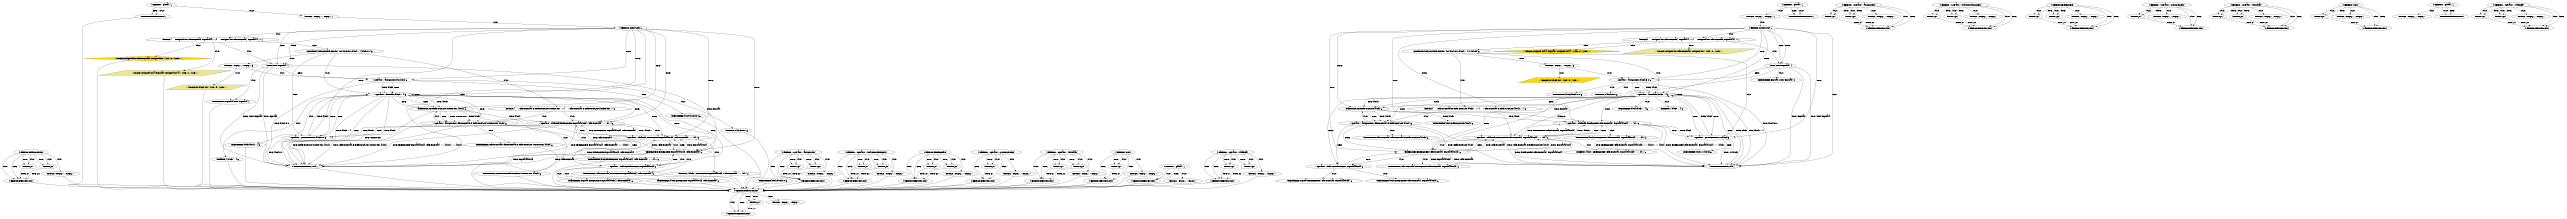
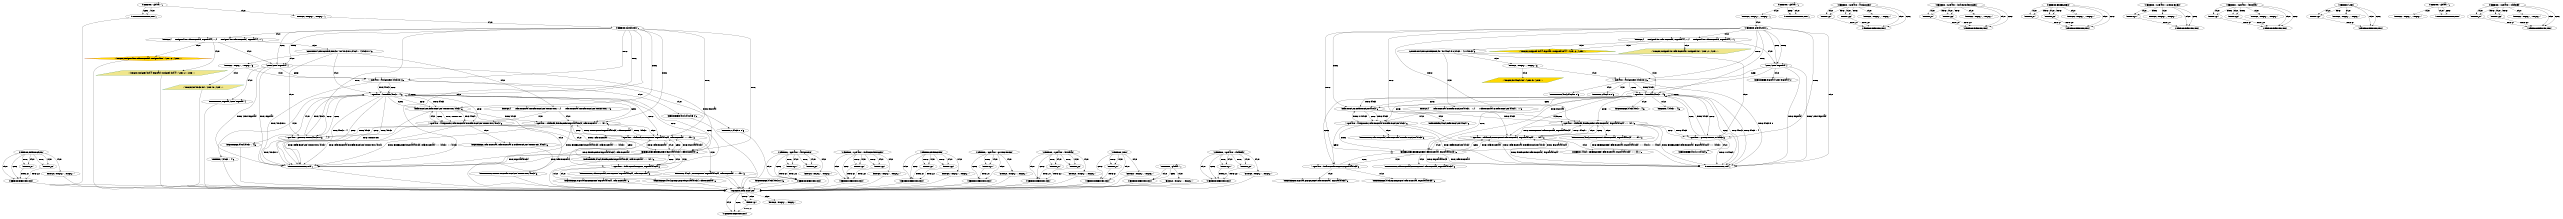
(1366, 116) -> (1360, 116)
(1448, 116) -> (1441, 116)
(1730, 145) -> (1725, 145)
